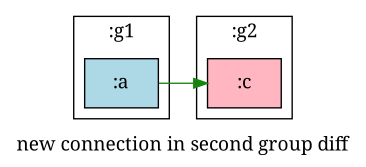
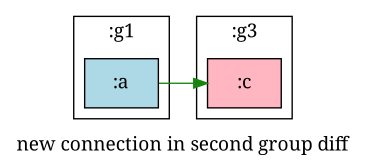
(244, 32) -> (244, 32)
